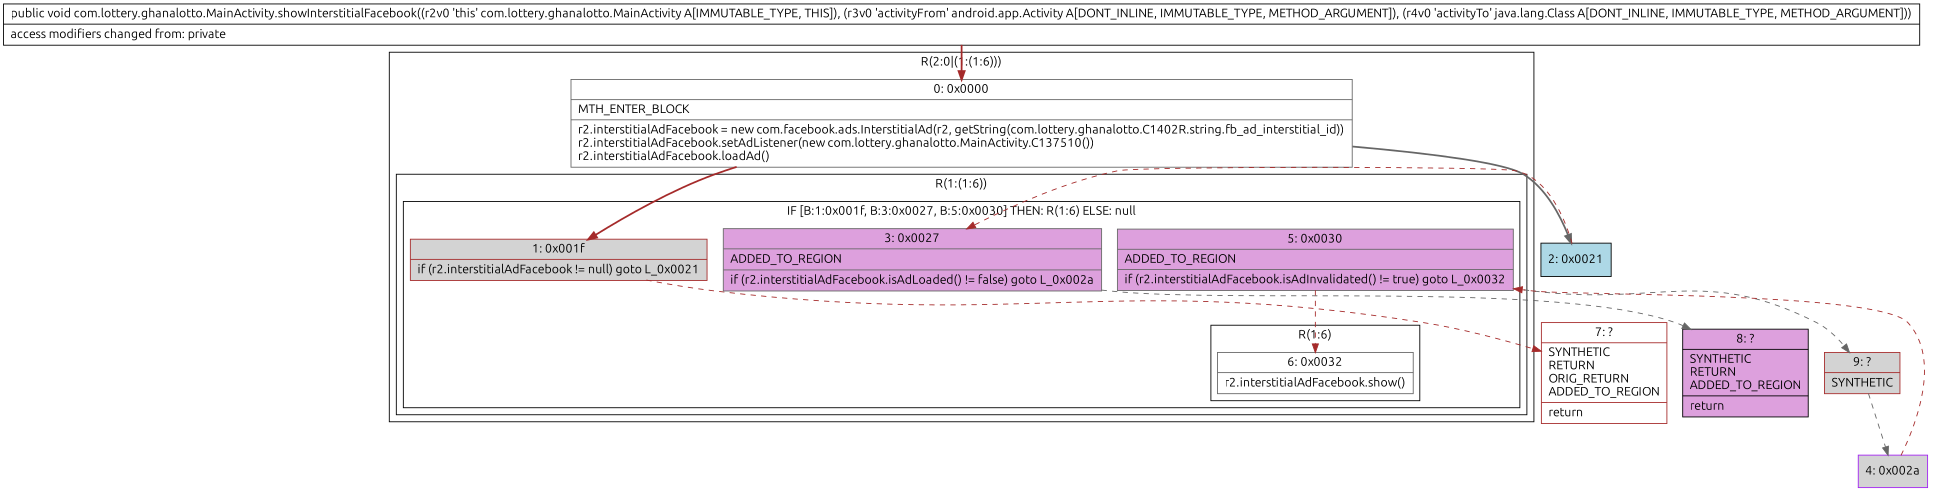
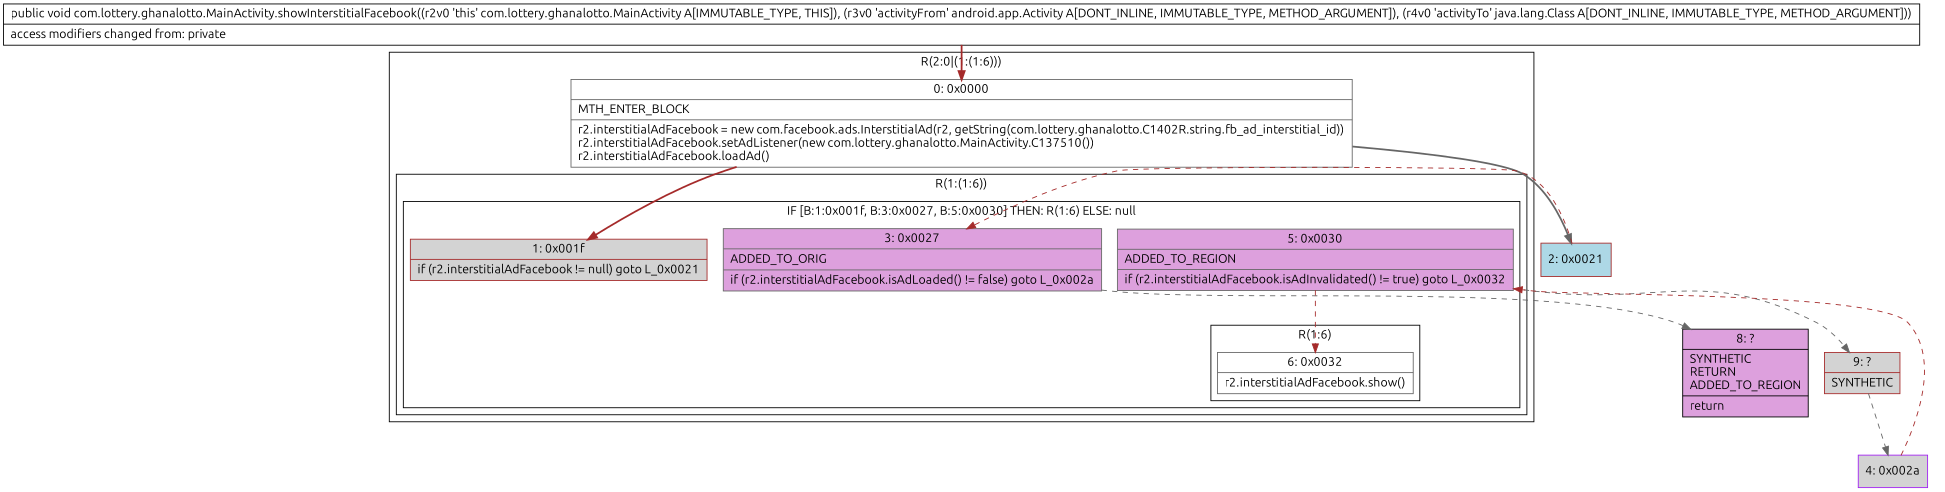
(786, 259) -> (779, 259)
(1576, 260) -> (1576, 260)
(1604, 373) -> none
